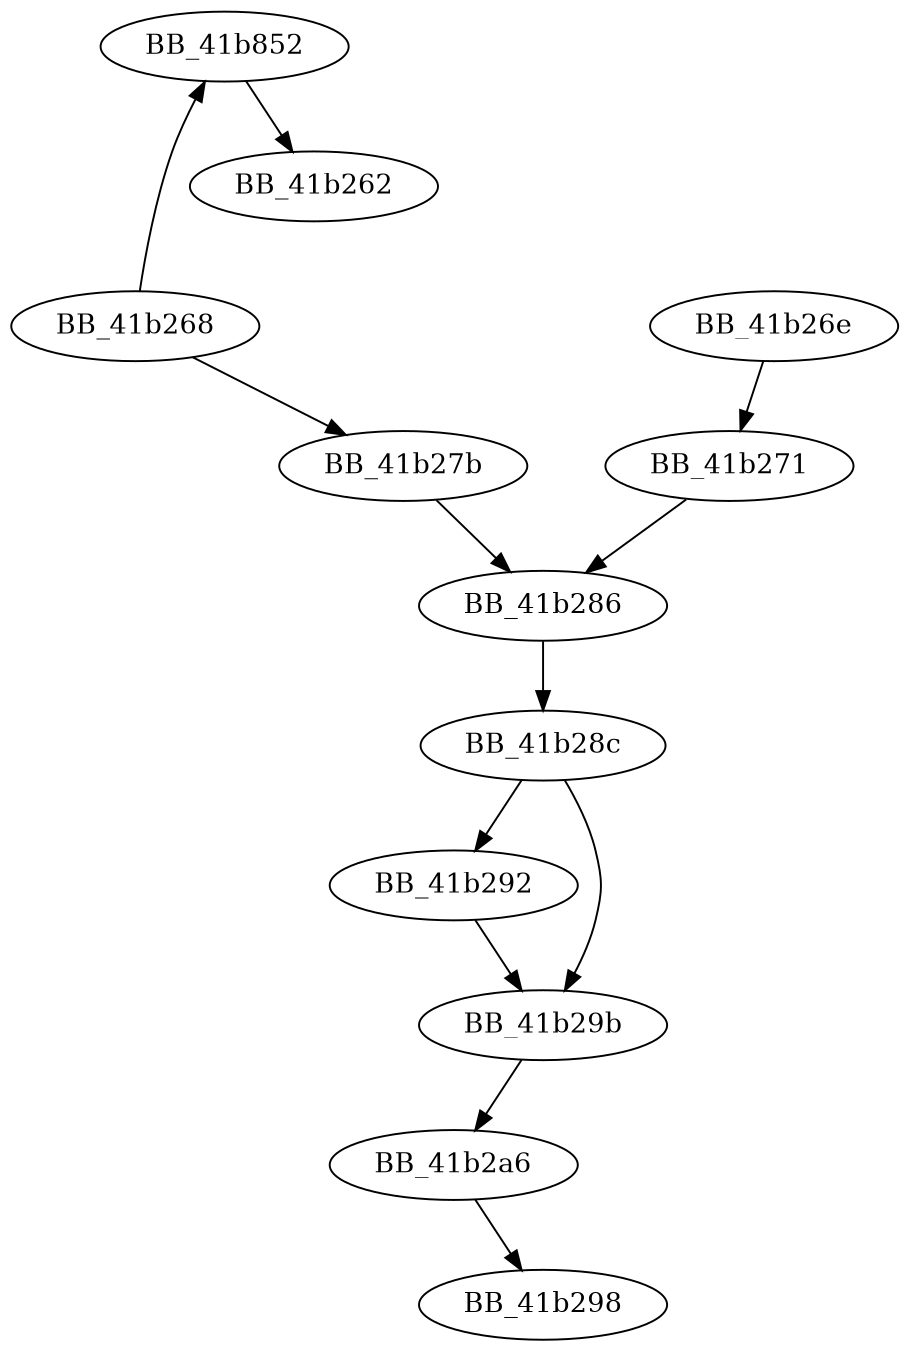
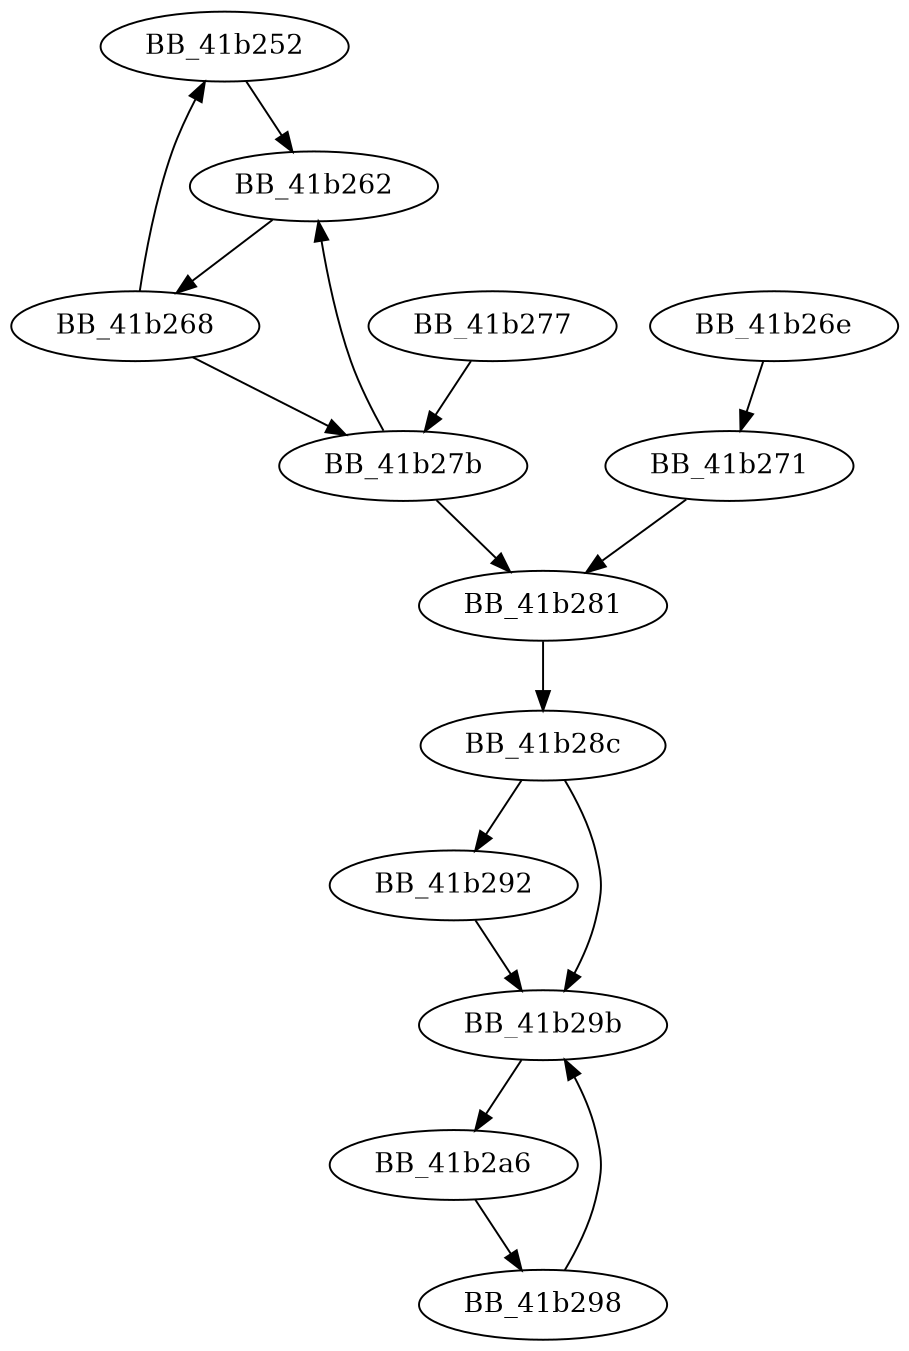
(225, 47) -> (225, 47)
none -> (232, 250)
none -> (493, 326)
none -> (344, 339)
(543, 606) -> (543, 606)
none -> (600, 1175)
